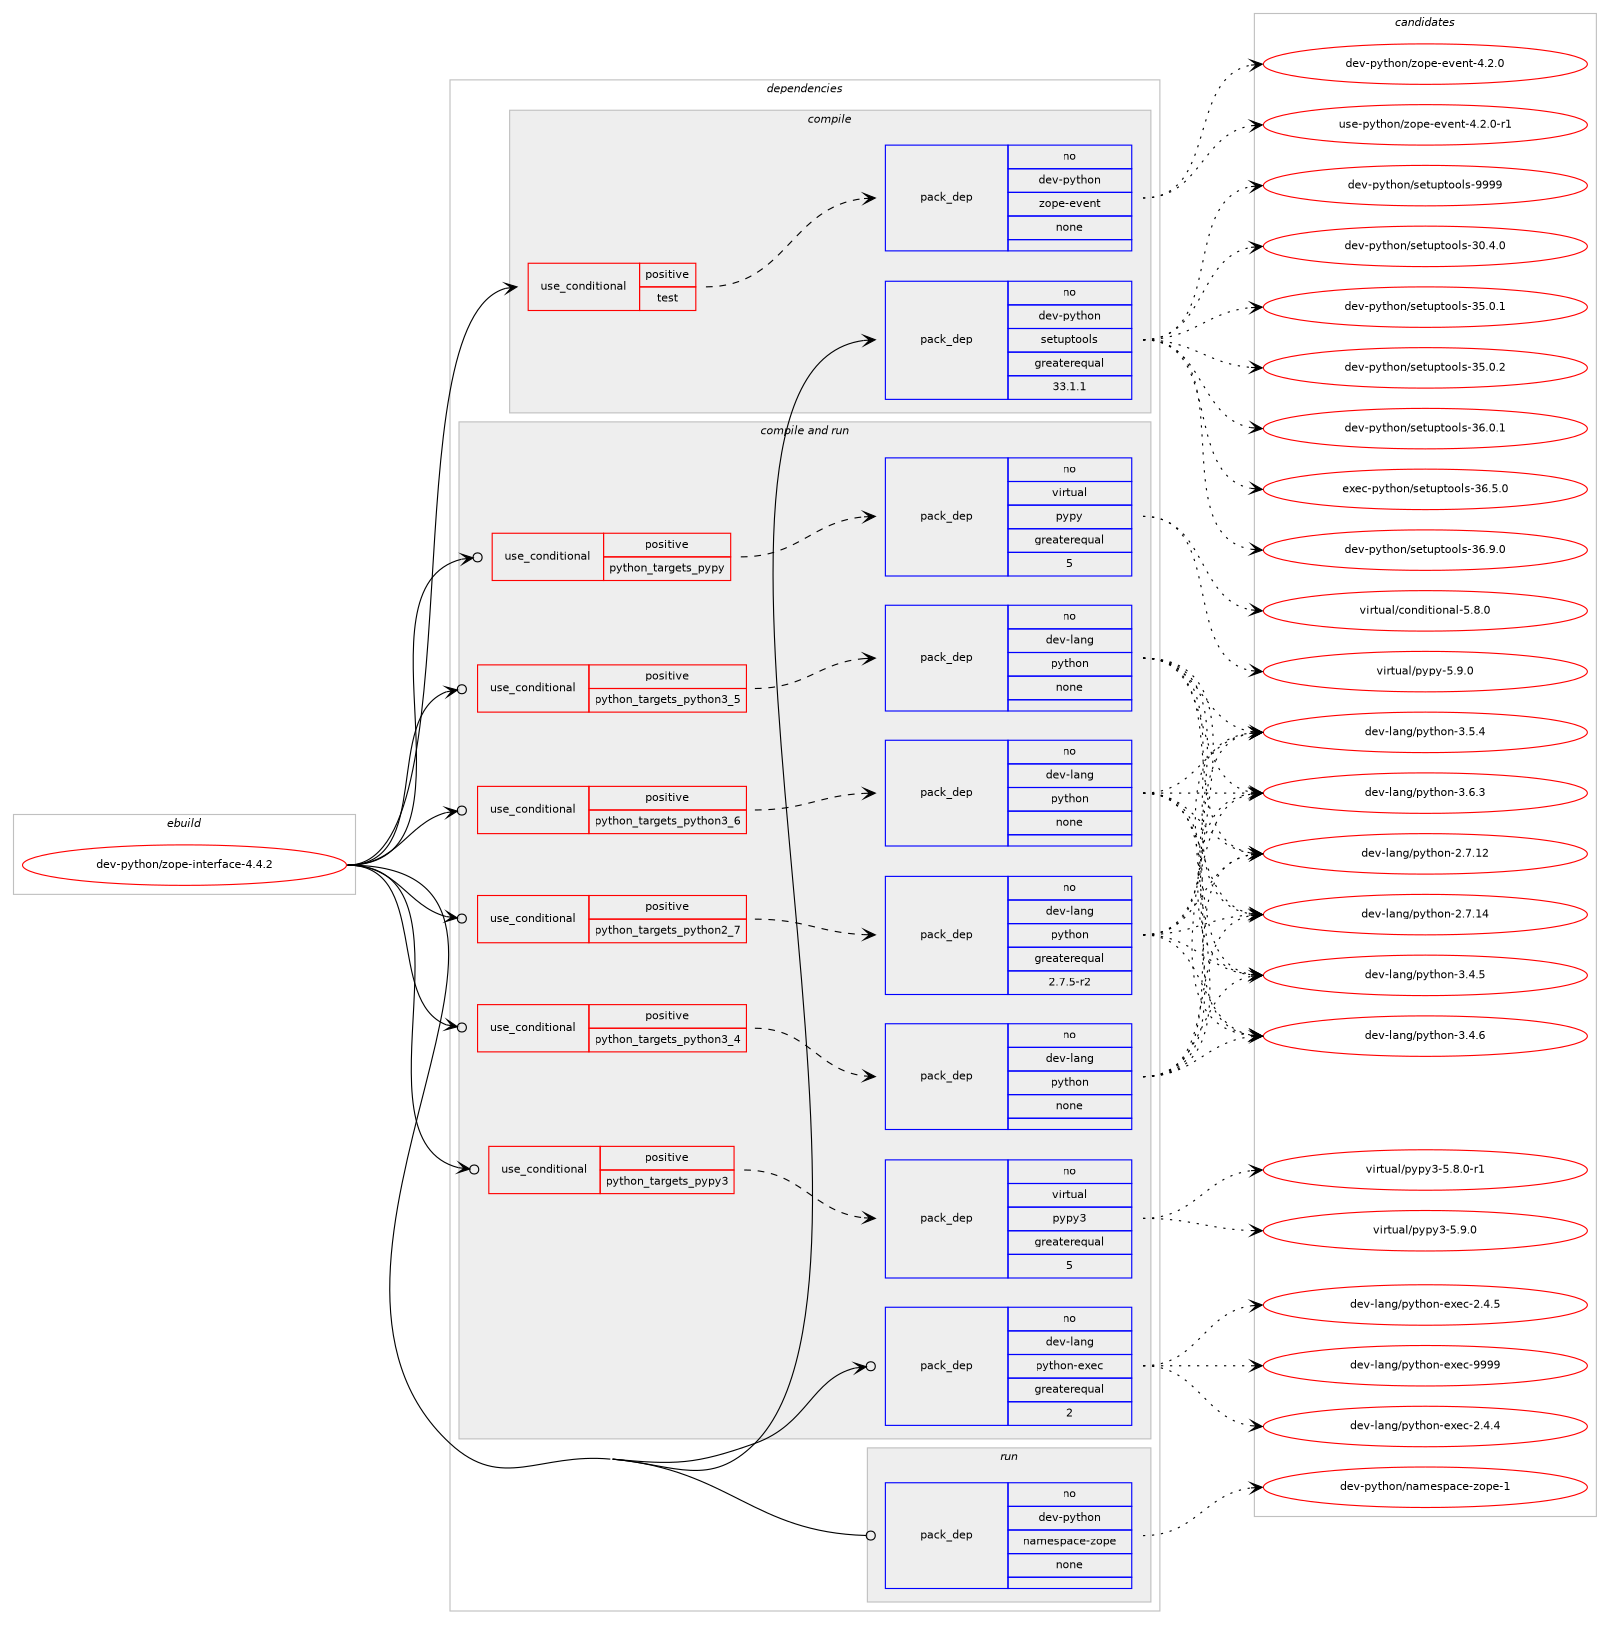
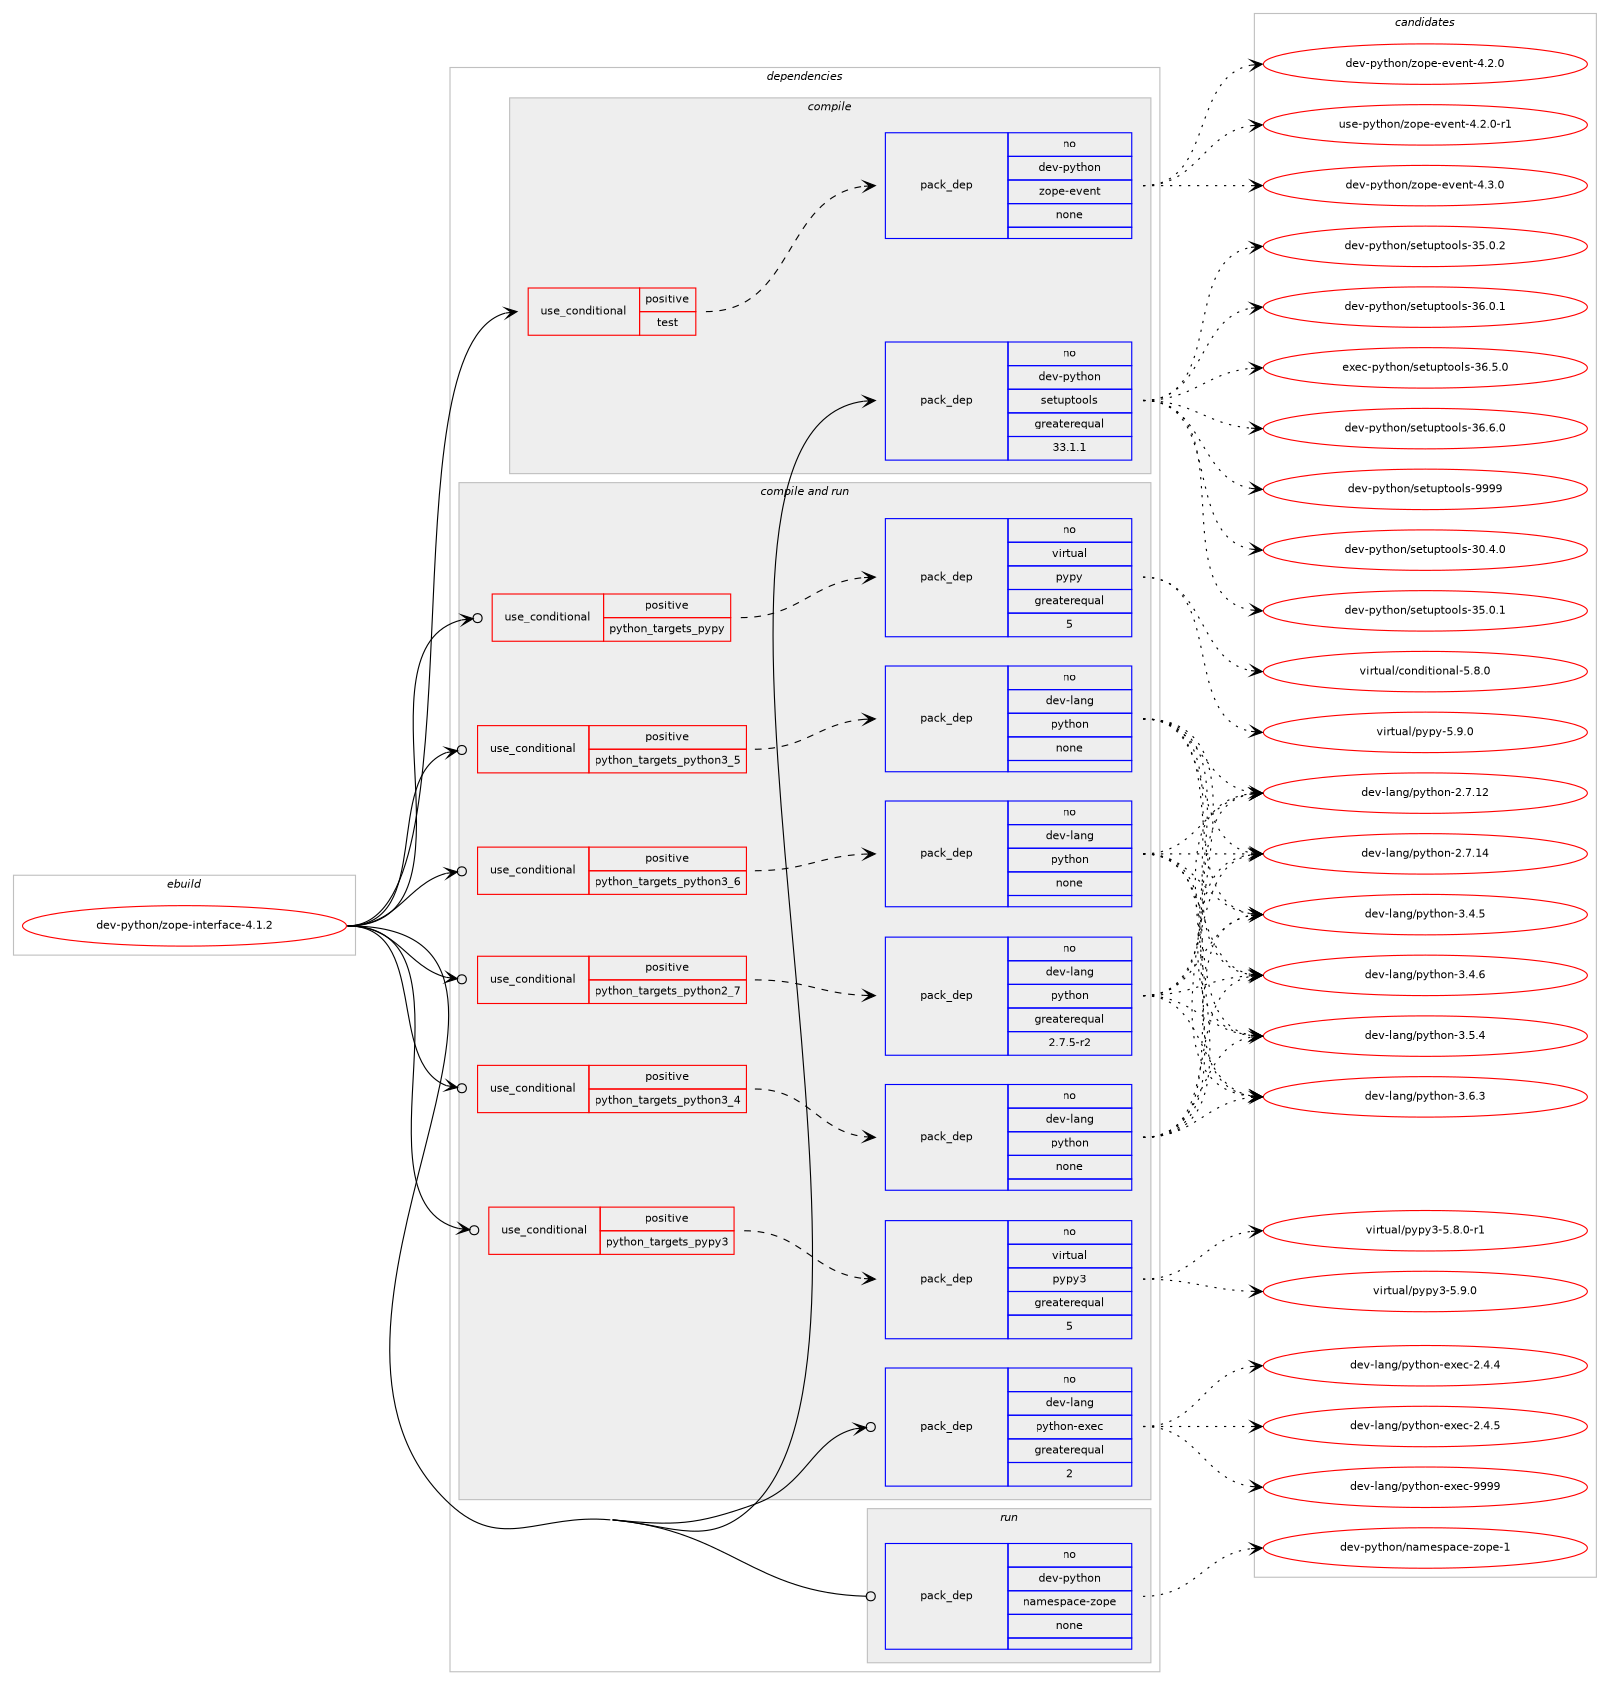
none -> (1425, 186)
(1425, 550) -> (1425, 429)
(184, 865) -> (184, 926)
